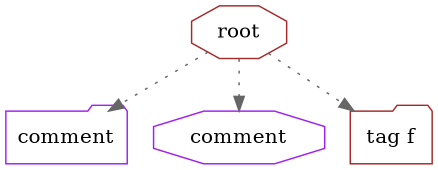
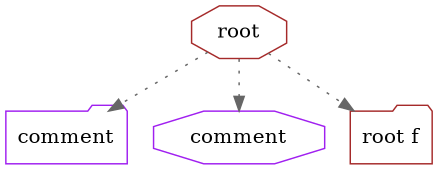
(391, 137) -> (391, 137)
